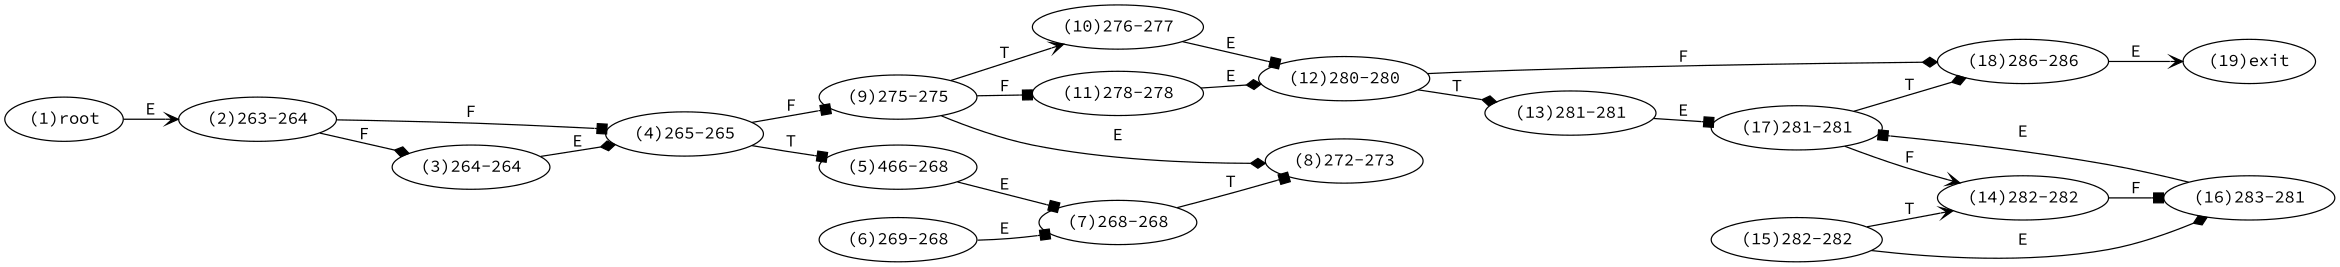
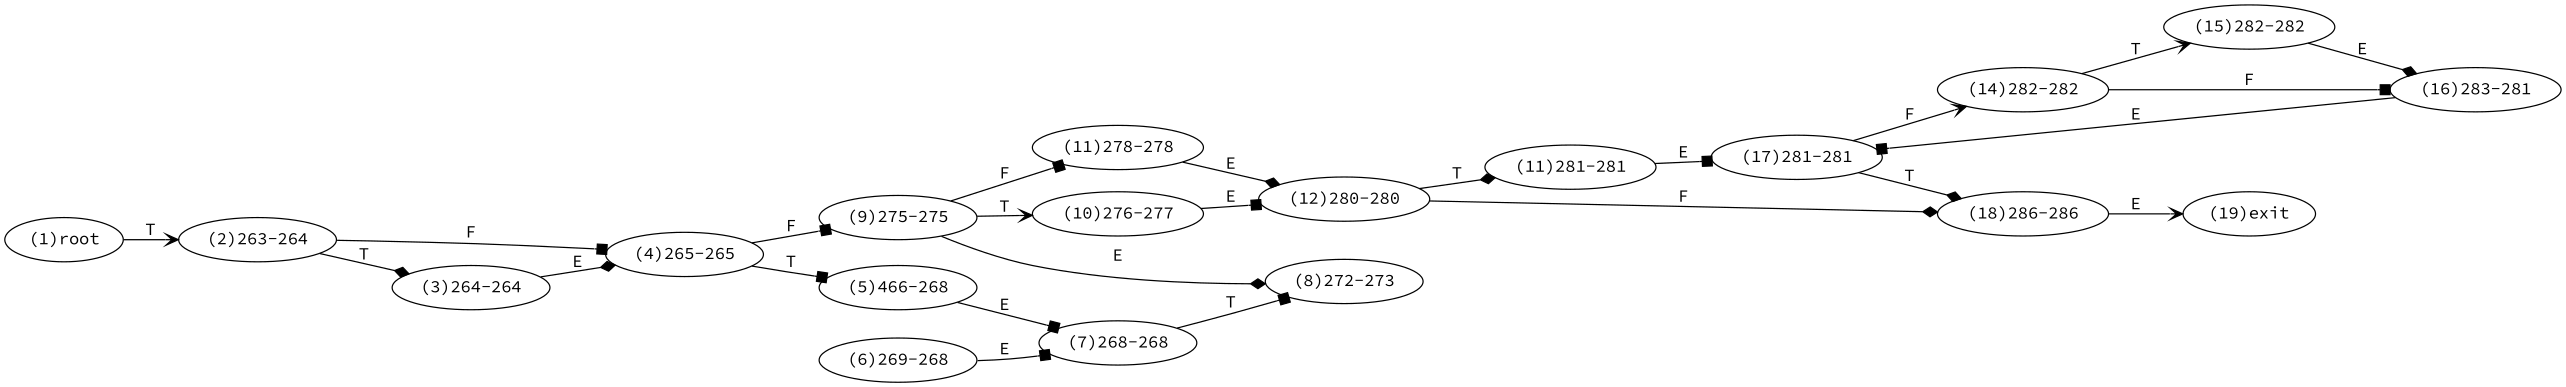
(151, 110) -> (151, 230)
(1571, 113) -> (1571, 167)
(364, 135) -> (364, 255)
(1904, 220) -> (2130, 60)
